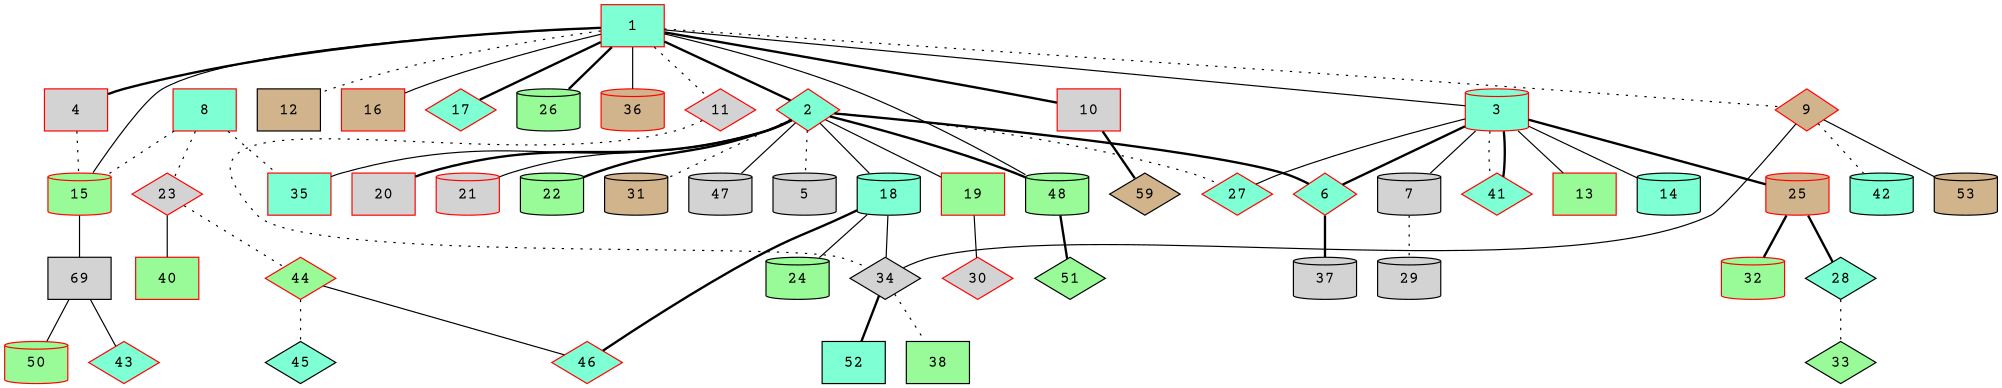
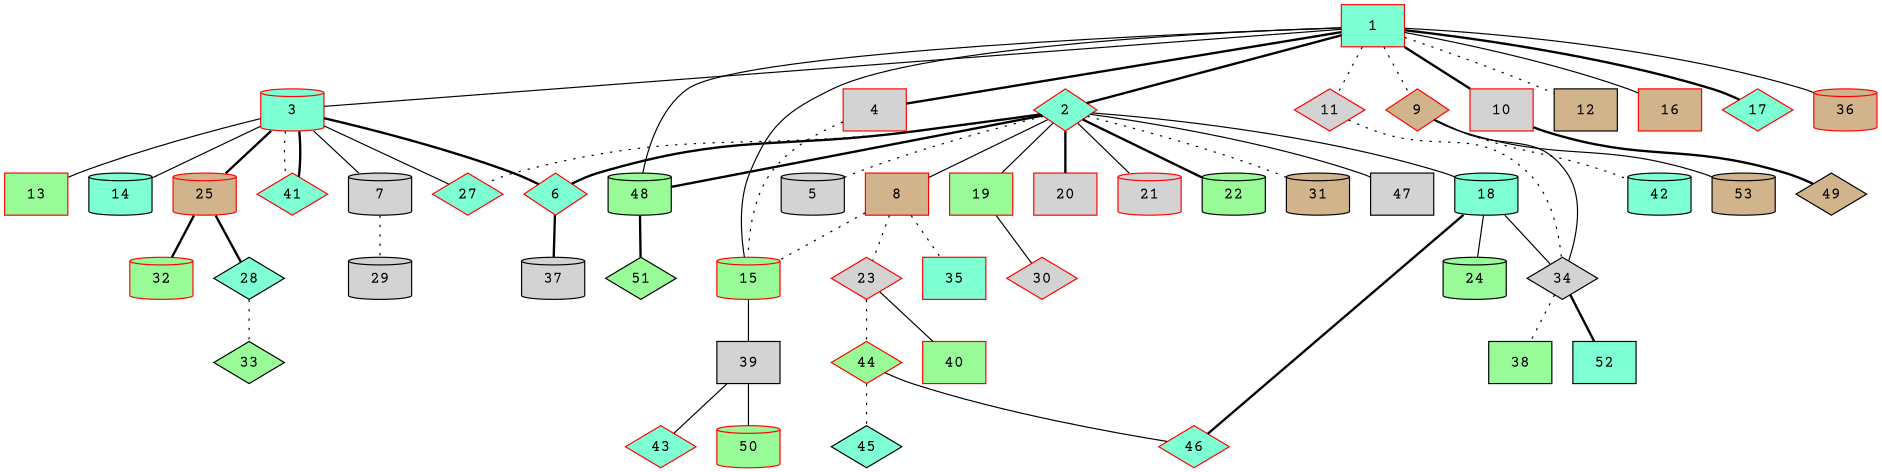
(205, 110) -> (897, 194)
(548, 110) -> none
(492, 151) -> (988, 148)
(720, 194) -> (1402, 194)
(1145, 194) -> (1831, 194)
(80, 278) -> (748, 363)
